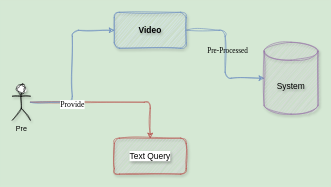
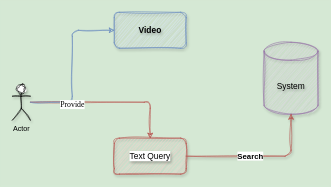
(236, 78) -> none
(22, 129) -> (22, 129)
(150, 156) -> (150, 156)
none -> (250, 156)
